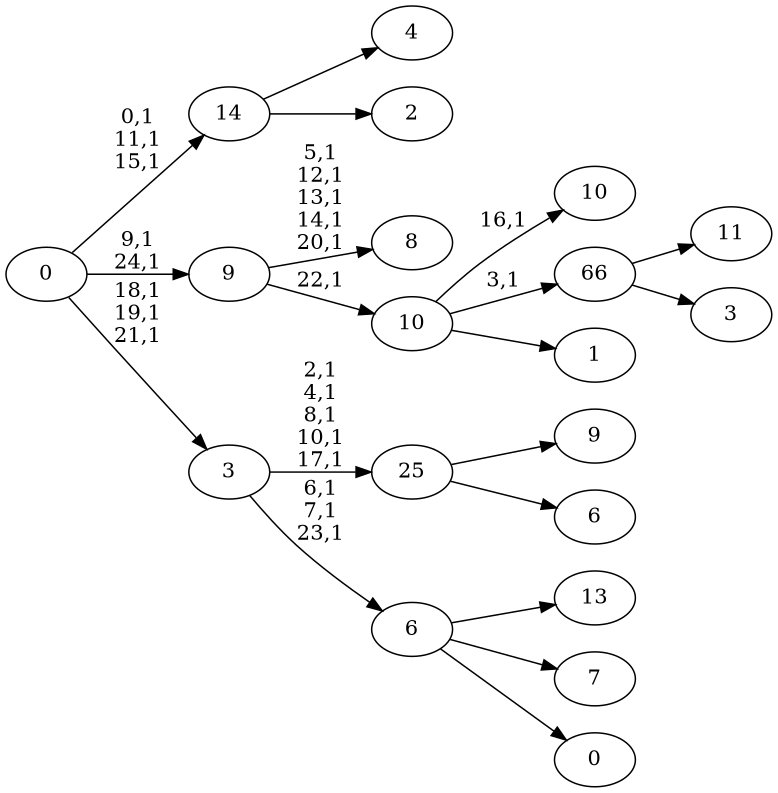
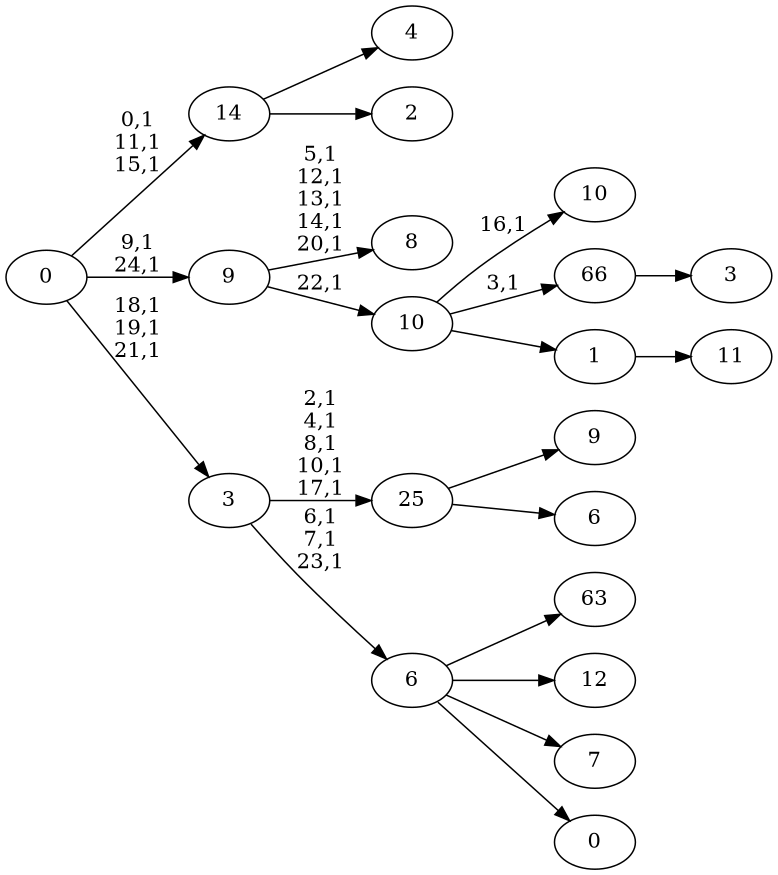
(656, 256) -> (656, 357)
(595, 598) -> (595, 599)
none -> (595, 680)
